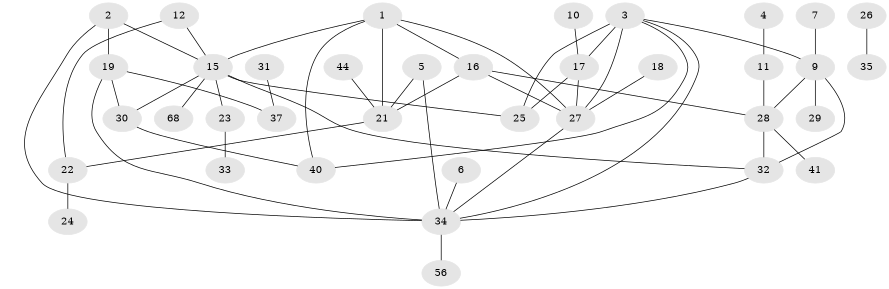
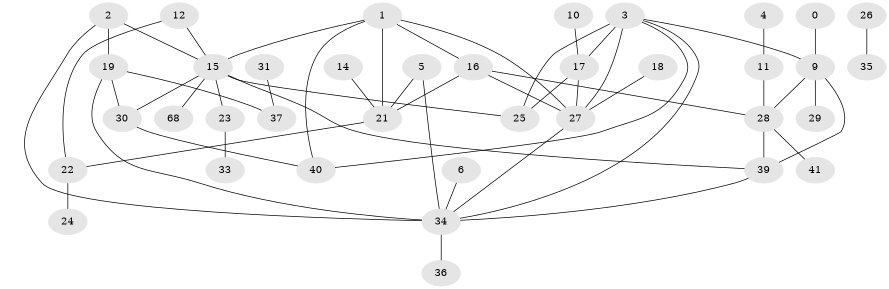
(815, 16) -> (815, 16)
(343, 67) -> (343, 67)
(764, 170) -> (764, 170)
(441, 273) -> (441, 273)
